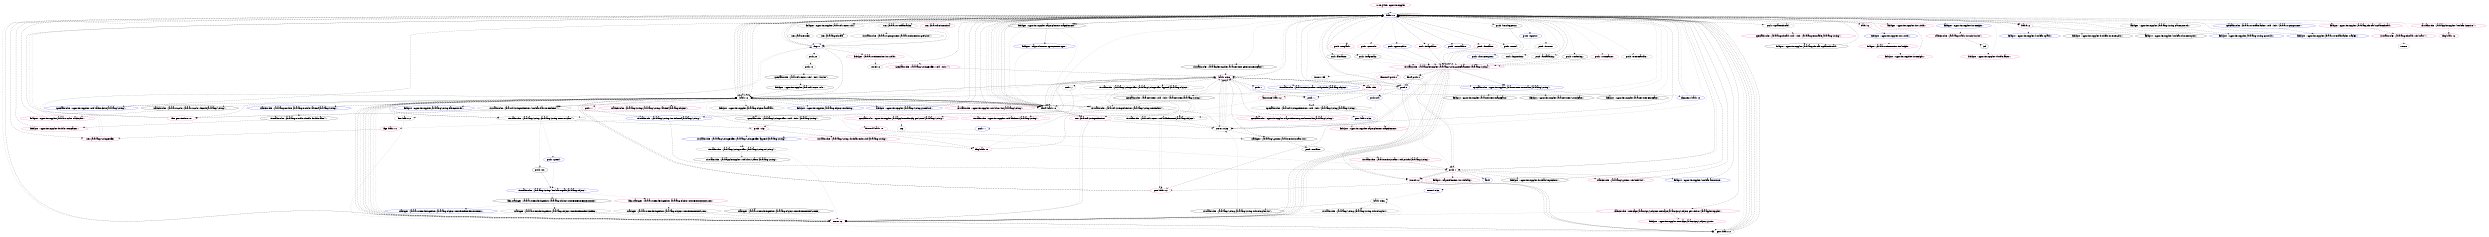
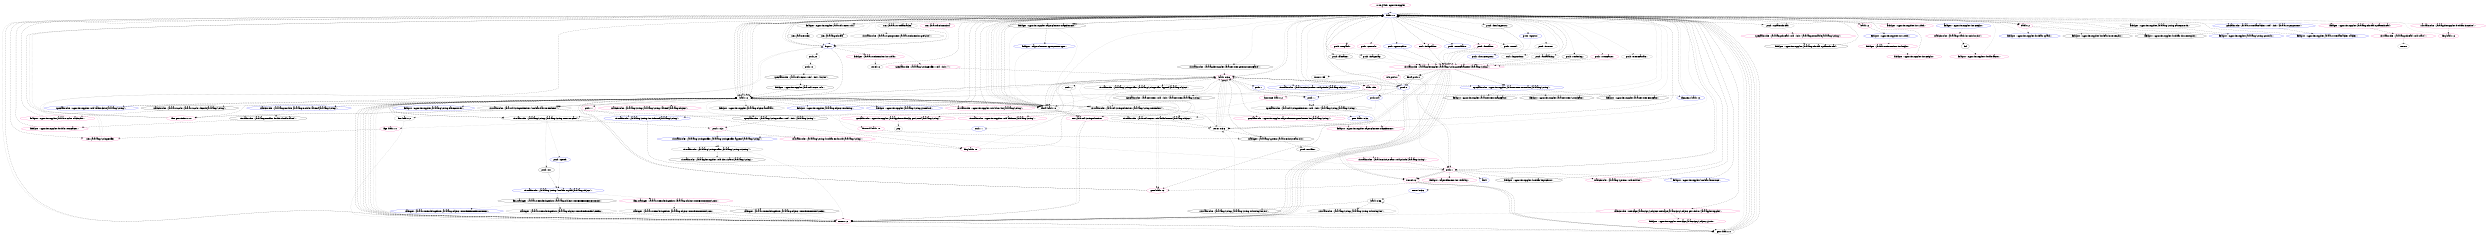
(1984, 46) -> (1965, 46)
(1389, 77) -> (1392, 77)
